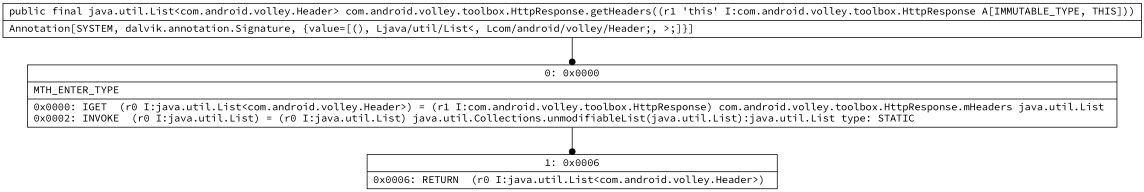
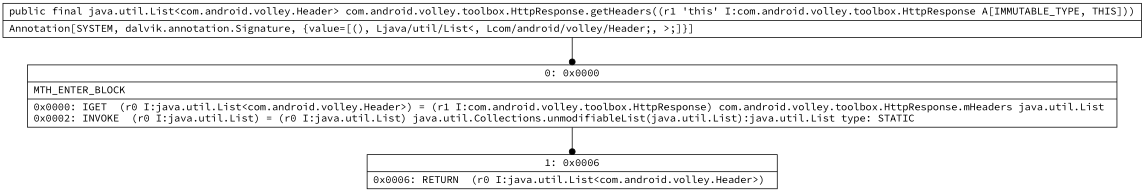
(76, 90) -> (79, 90)
